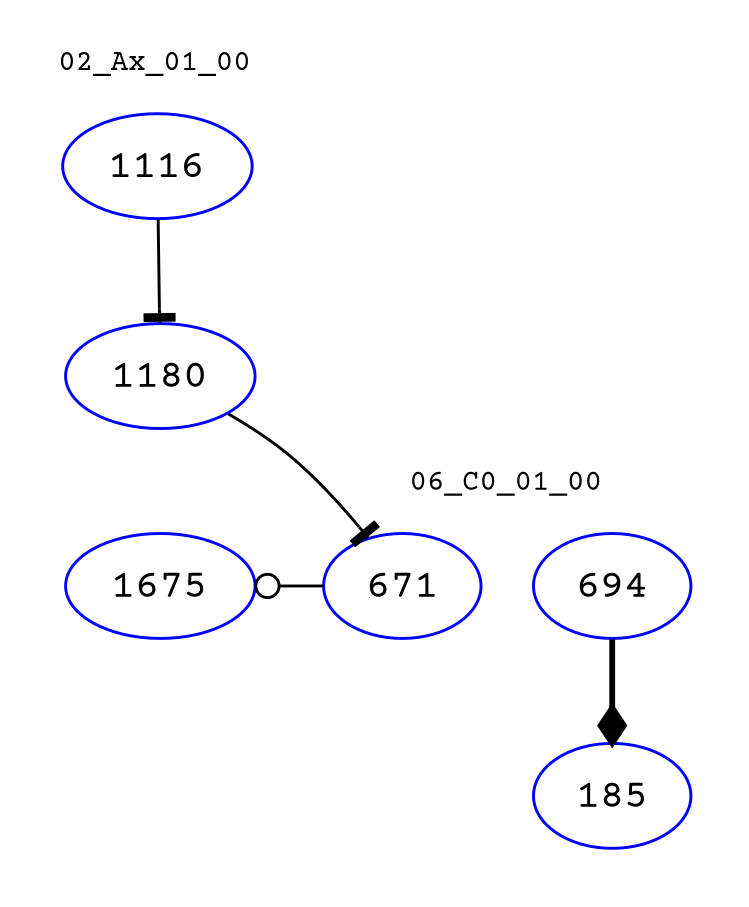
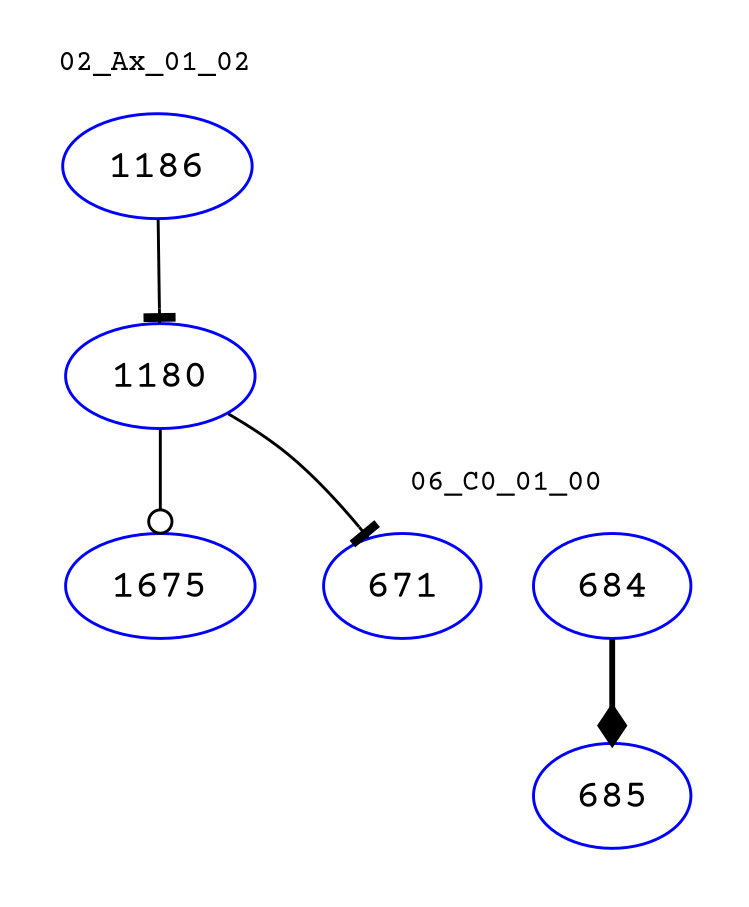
(156, 63) -> (156, 63)
(157, 166) -> (157, 166)
(302, 586) -> (160, 470)
(612, 586) -> (612, 586)
(612, 796) -> (612, 796)
